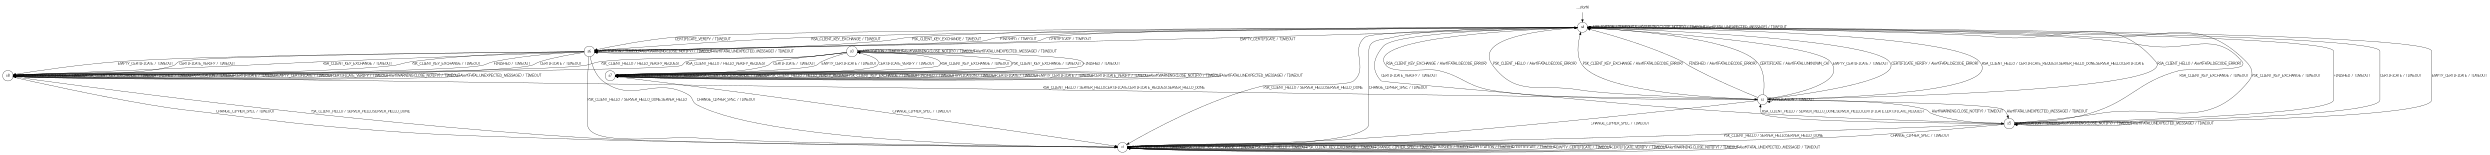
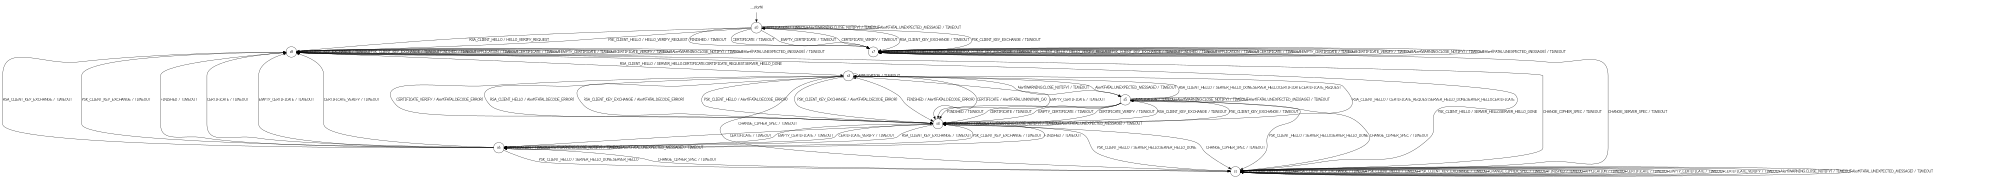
(1582, 16) -> (756, 16)
(922, 112) -> (1638, 112)
